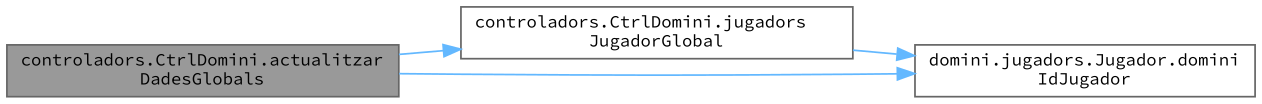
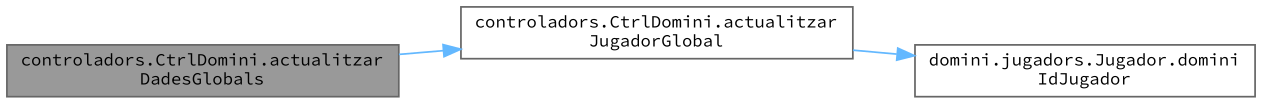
(657, 33) -> (657, 33)
(648, 75) -> none
